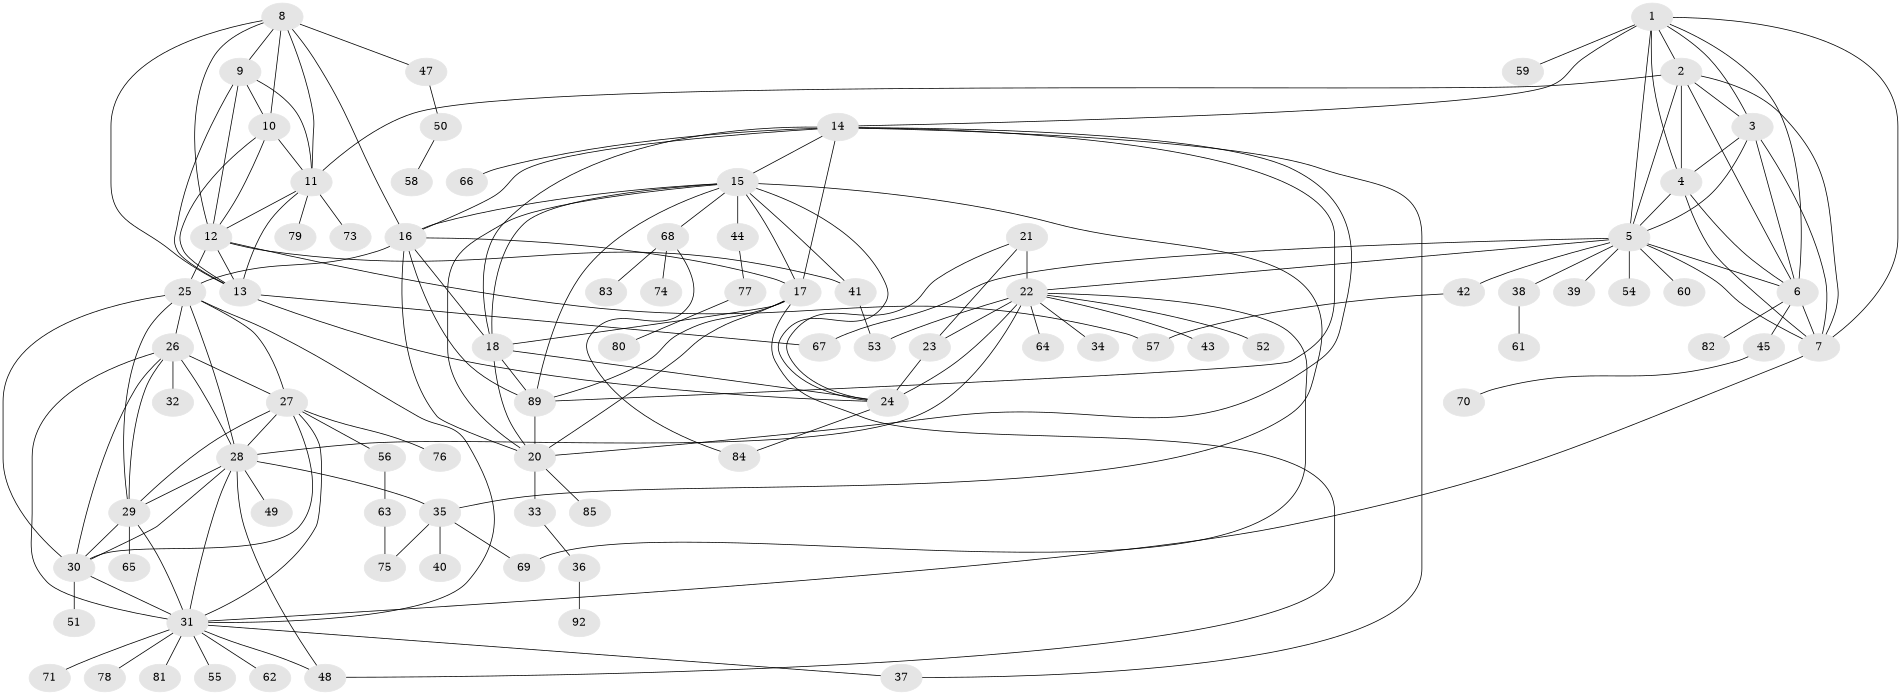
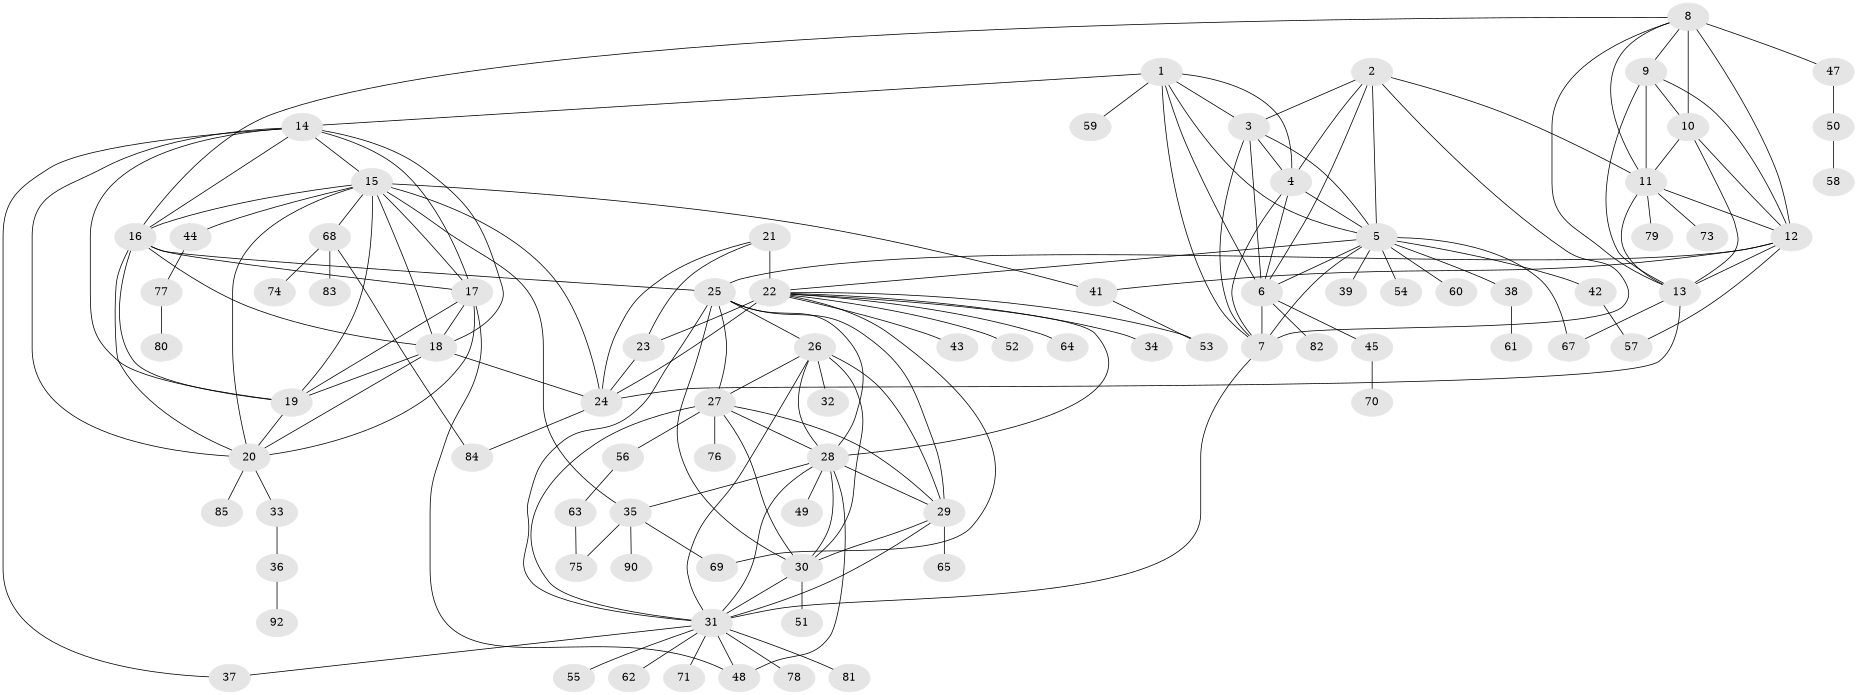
(1667, 44) -> none
(467, 182) -> none
(535, 403) -> (292, 403)
(440, 568) -> (631, 568)
